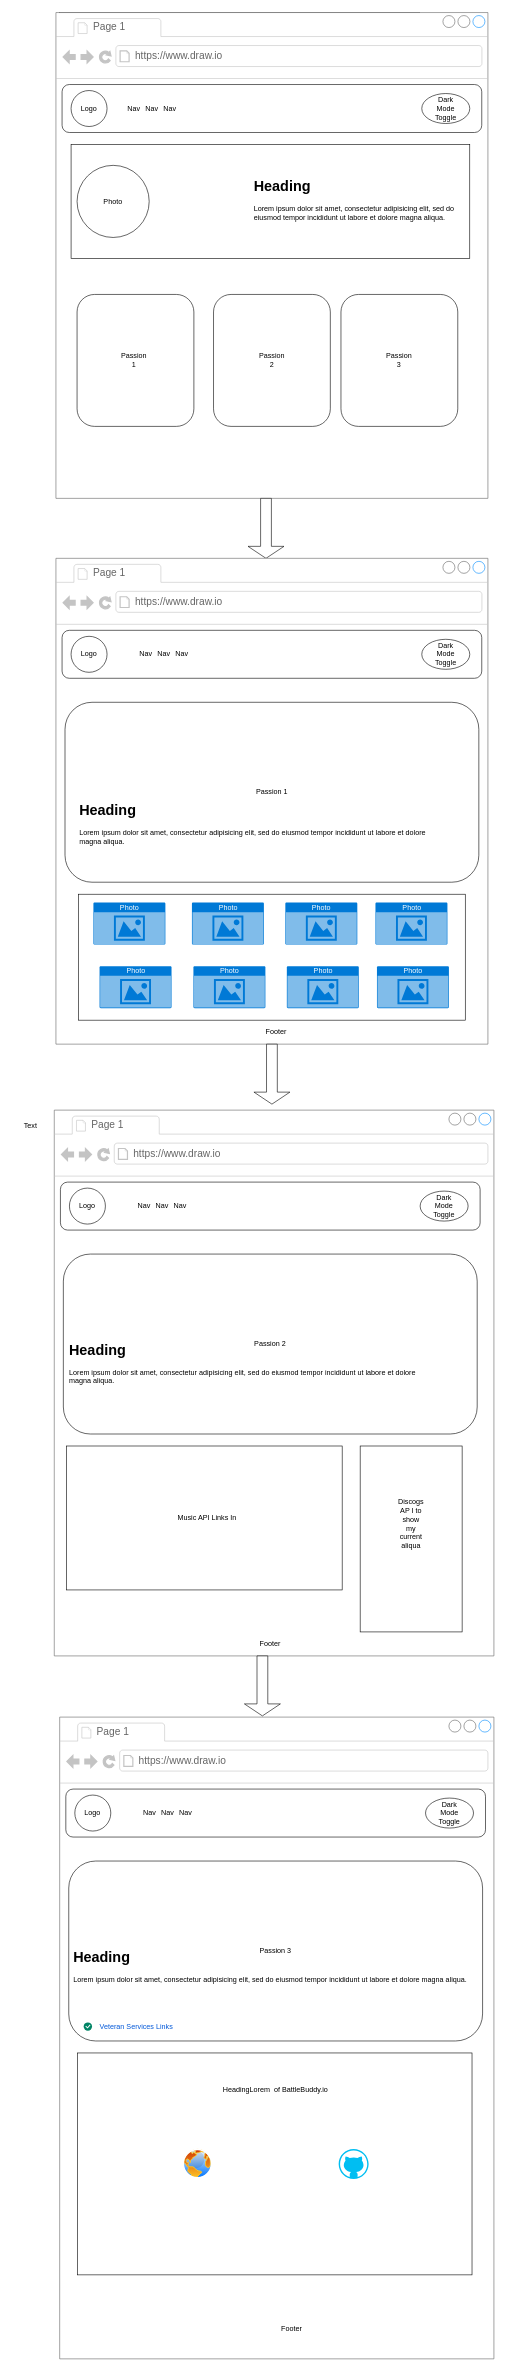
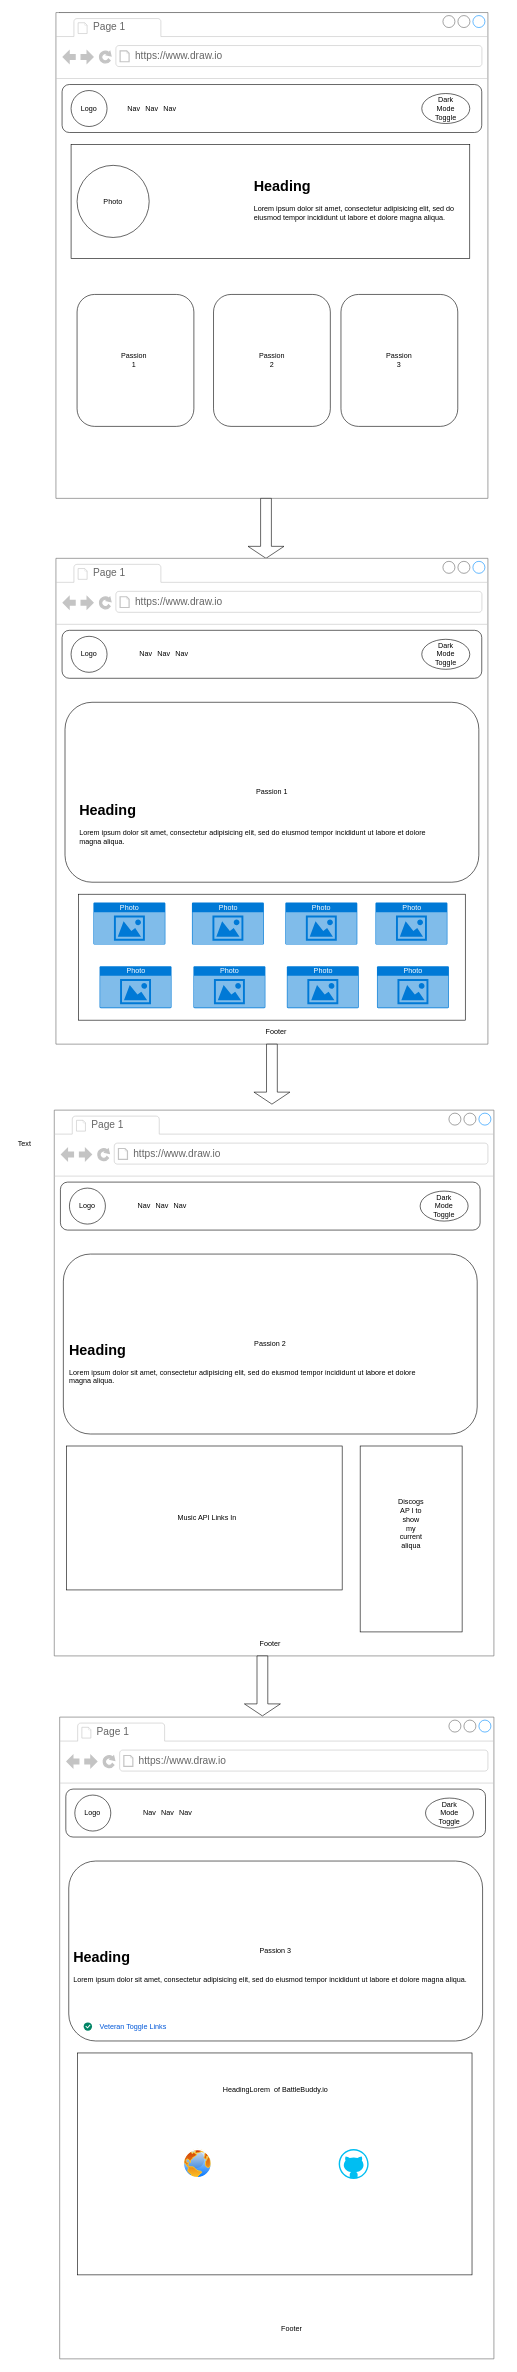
(30, 1127) -> (24, 1145)
(141, 2028) -> (136, 2028)
